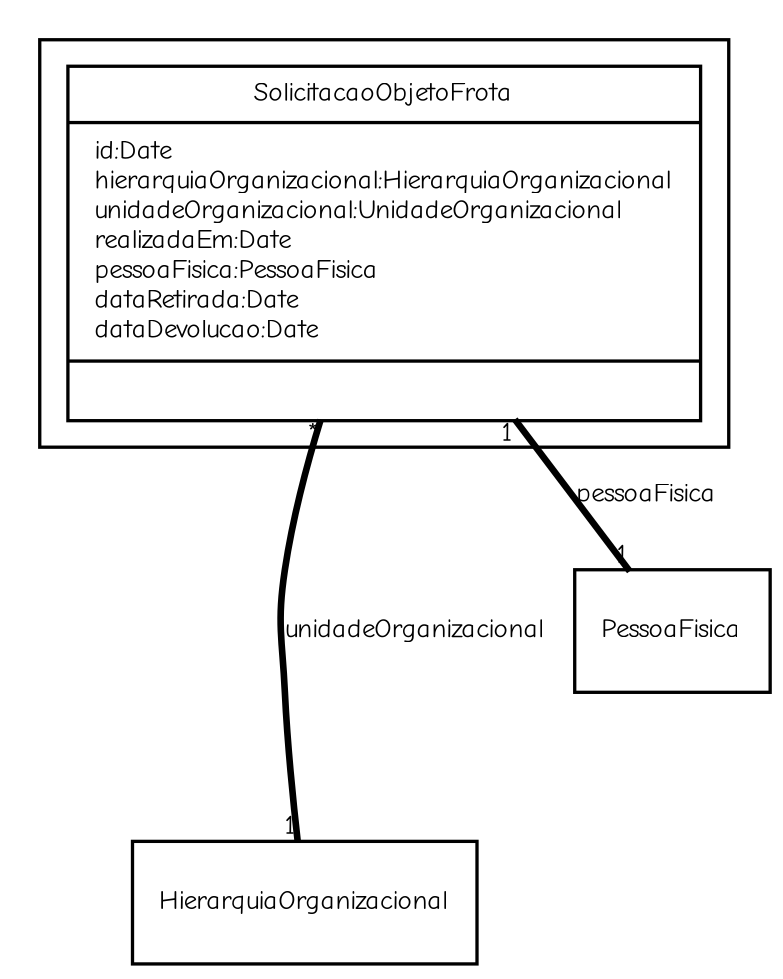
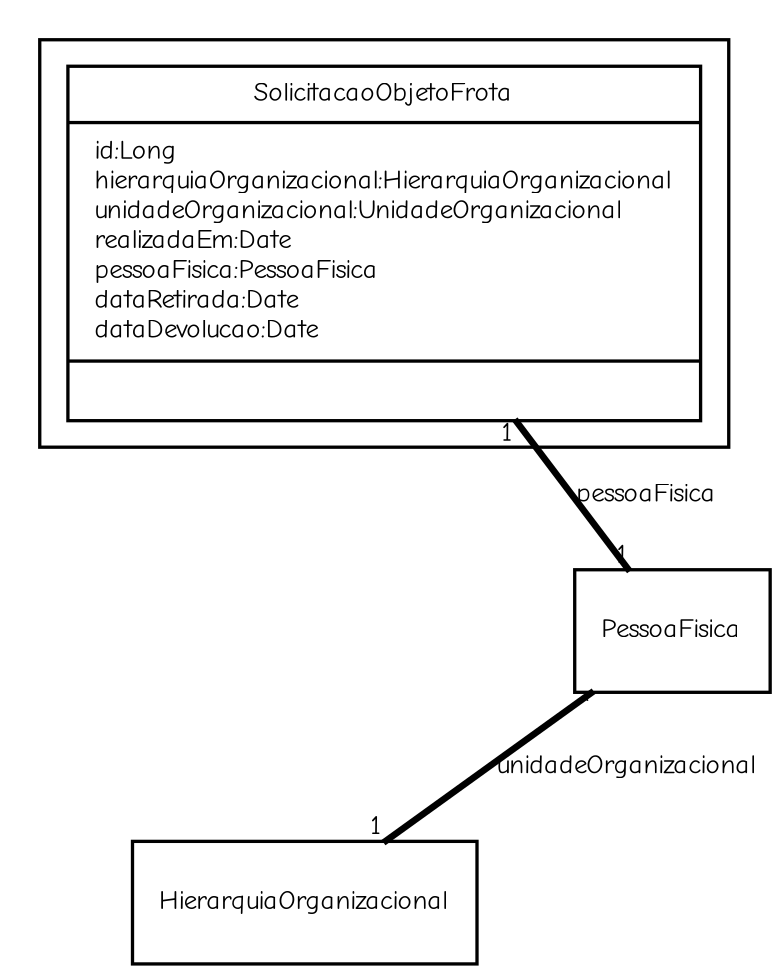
(134, 151) -> (136, 151)
(281, 629) -> (489, 767)
